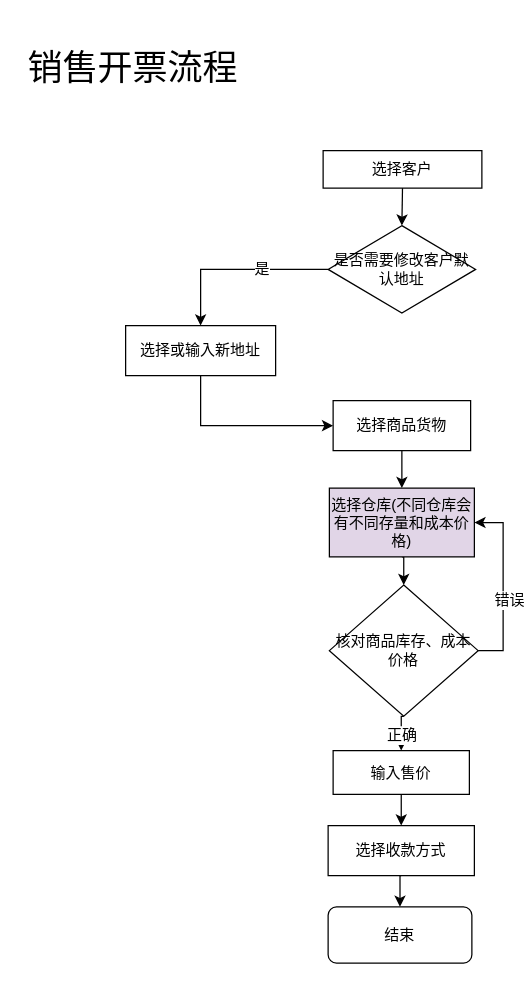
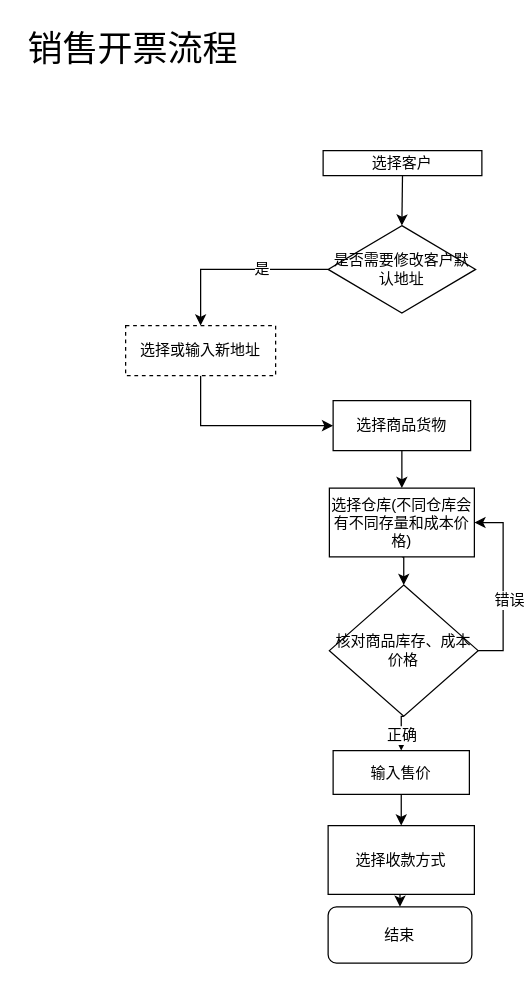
(138, 57) -> (138, 38)
(403, 169) -> (403, 163)
(201, 351) -> (201, 351)
(402, 523) -> (402, 523)
(401, 851) -> (401, 860)
